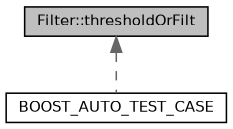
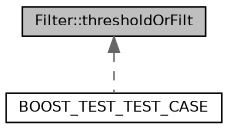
(116, 108) -> (114, 108)
